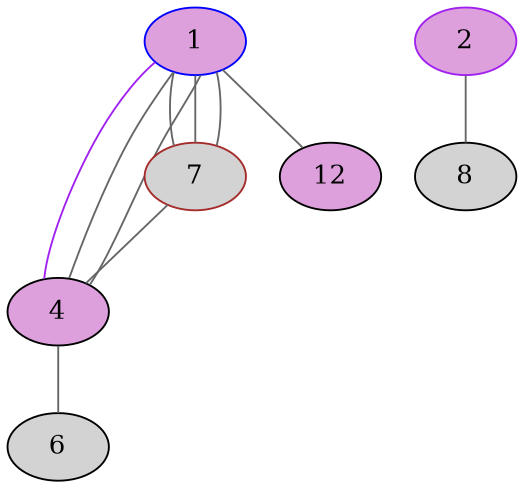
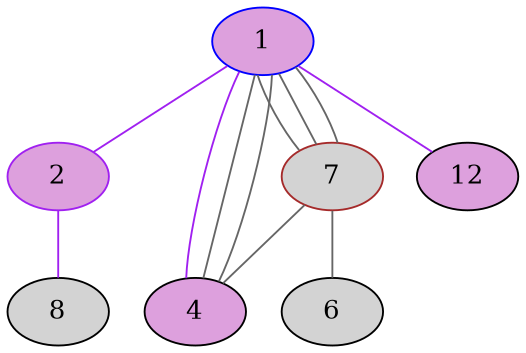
none -> (160, 109)
(263, 109) -> (365, 109)
(466, 109) -> (58, 244)
(58, 379) -> (332, 244)
